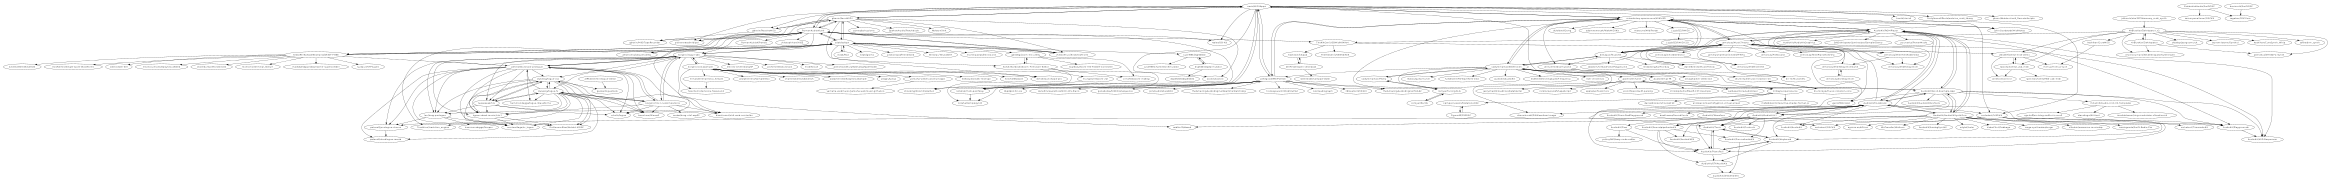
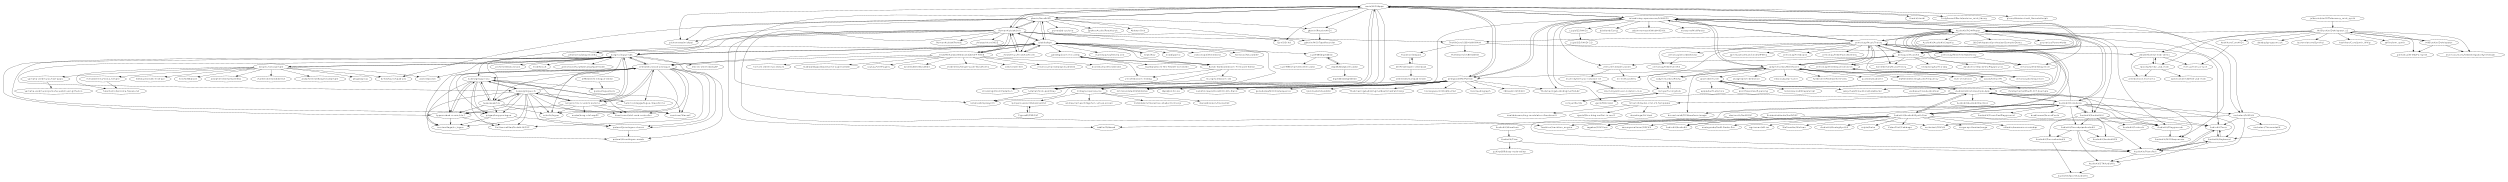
(803, 25) -> none
(1219, 43) -> (1284, 43)
(2019, 50) -> (2032, 72)
(2002, 79) -> (2142, 79)
none -> (1298, 85)
(435, 115) -> (499, 115)
(1763, 120) -> (1869, 120)
(479, 127) -> none
(1726, 176) -> (2073, 176)
